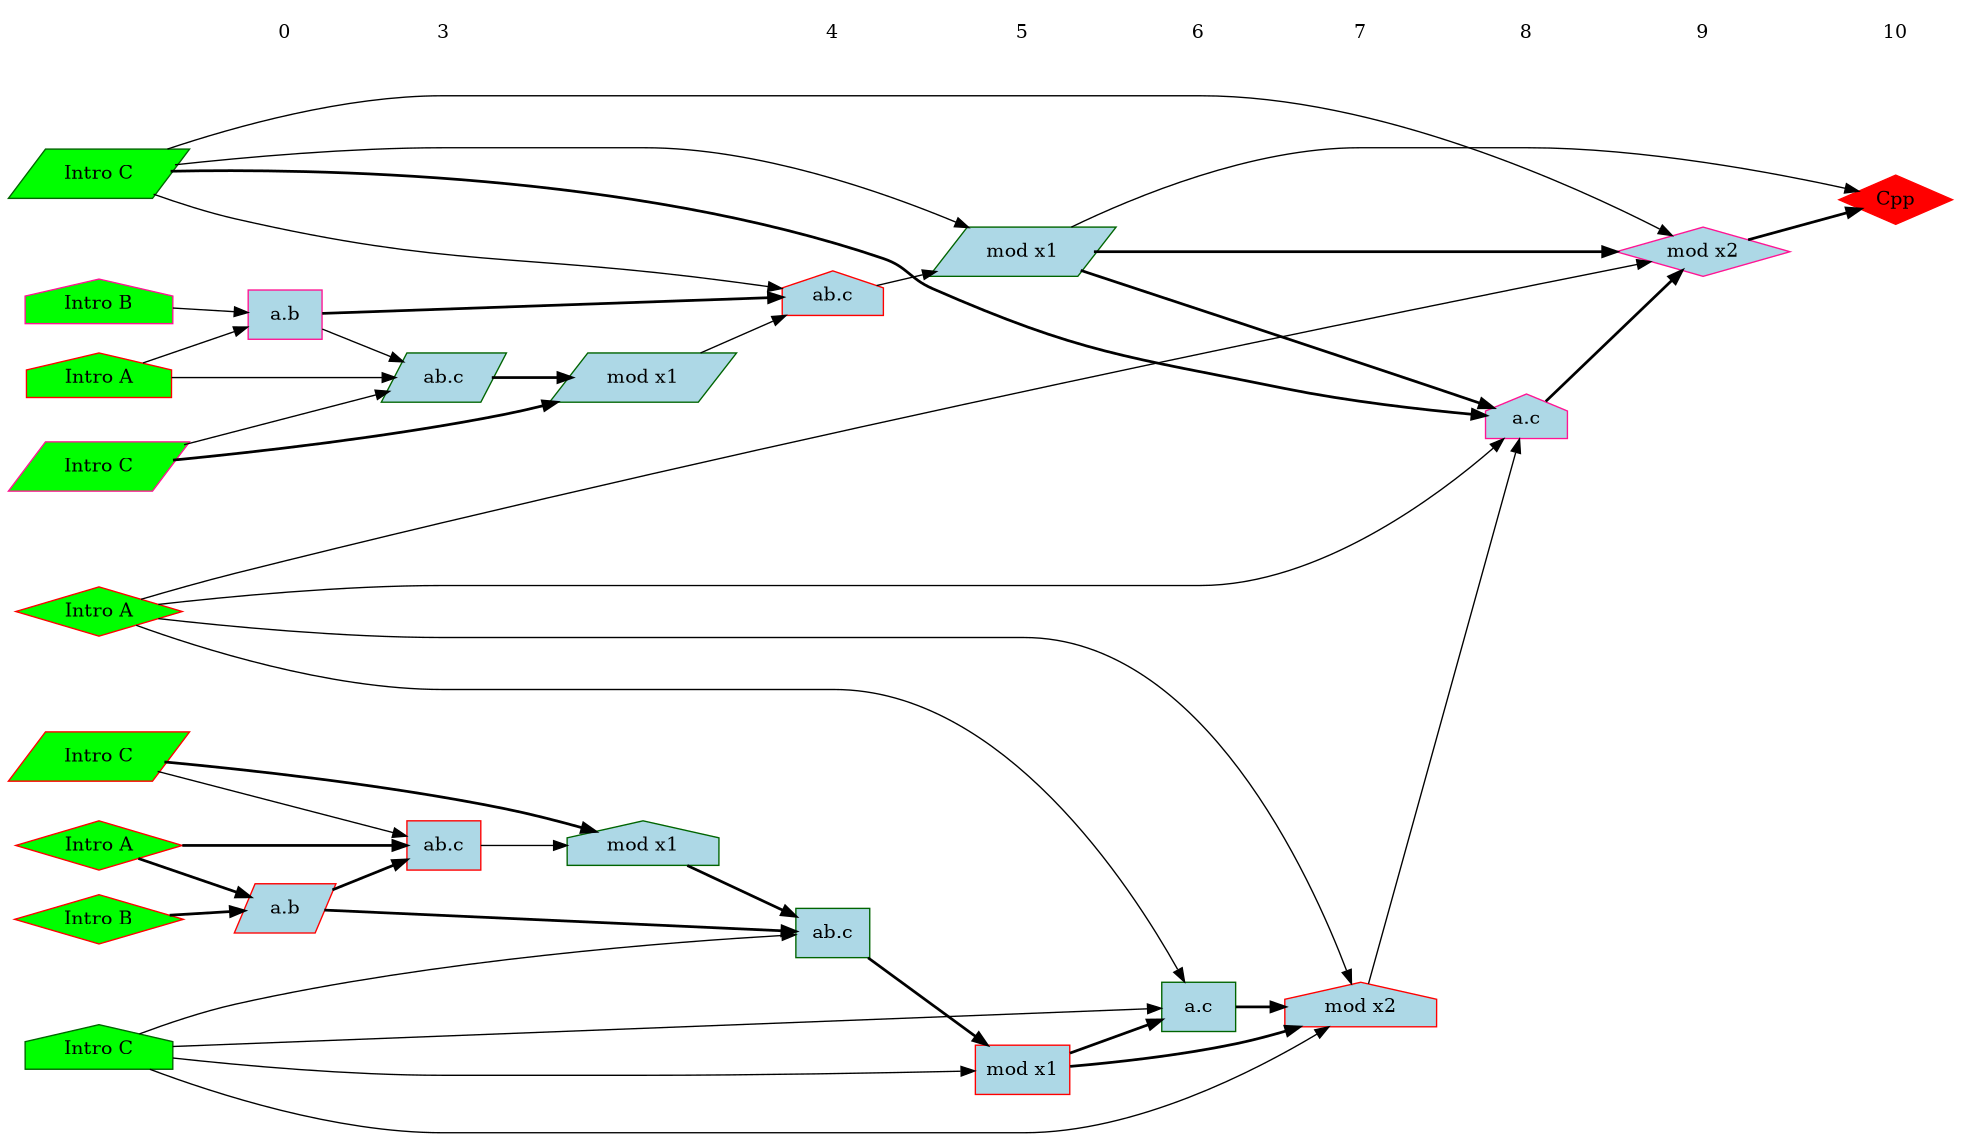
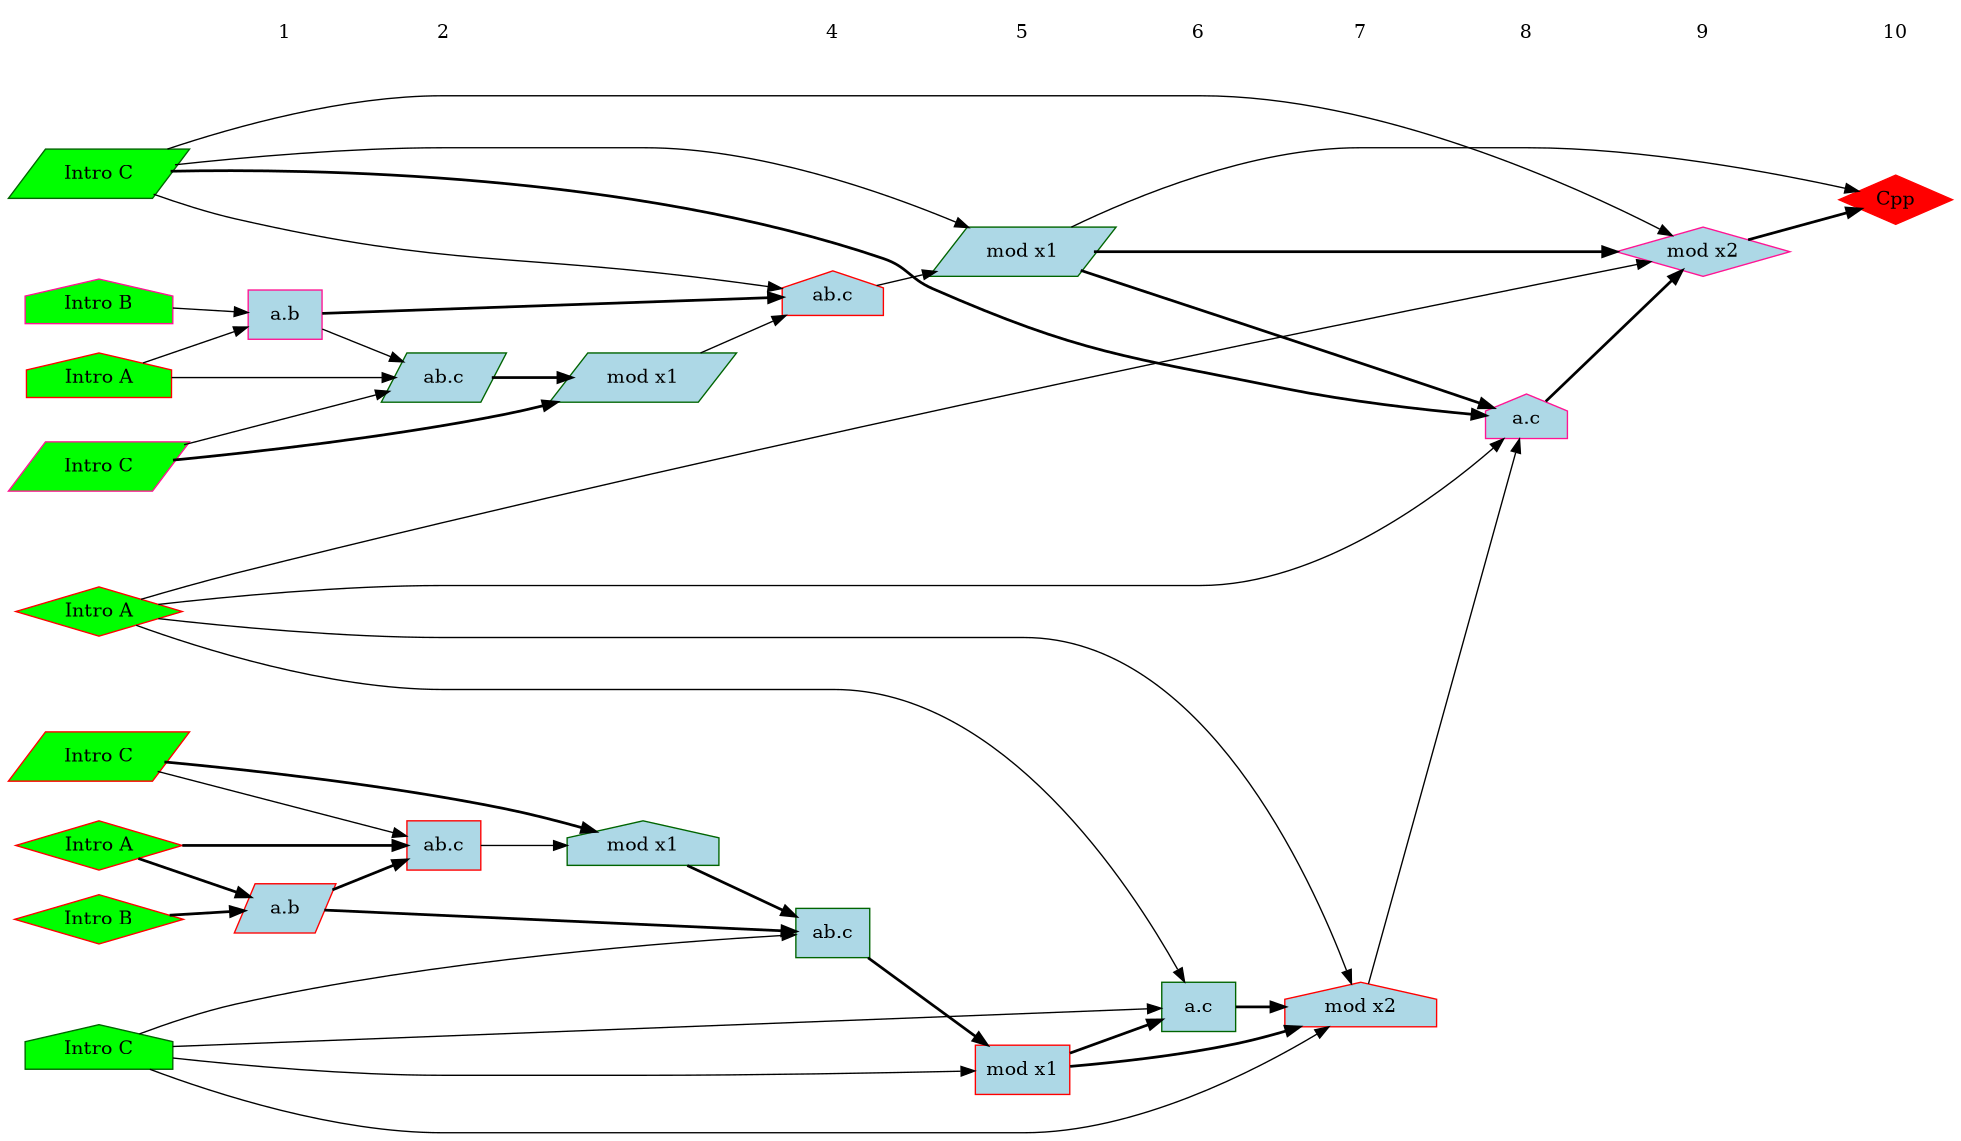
(285, 33) -> (285, 33)
(444, 33) -> (444, 33)
